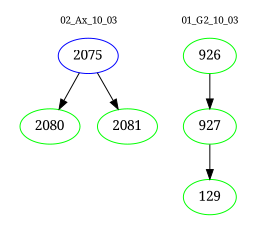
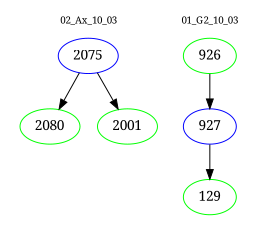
(127, 126) -> (127, 126)
(210, 126) -> (210, 126)
